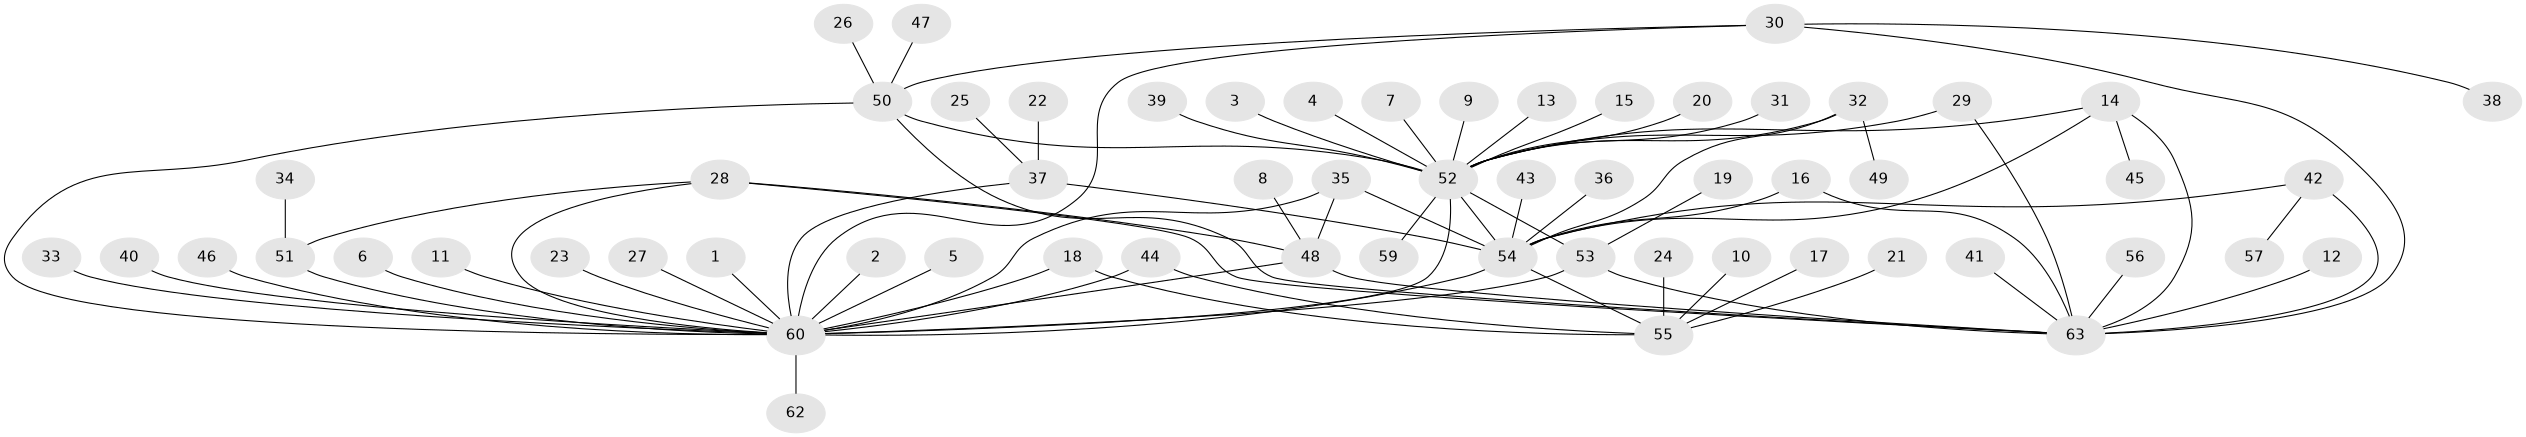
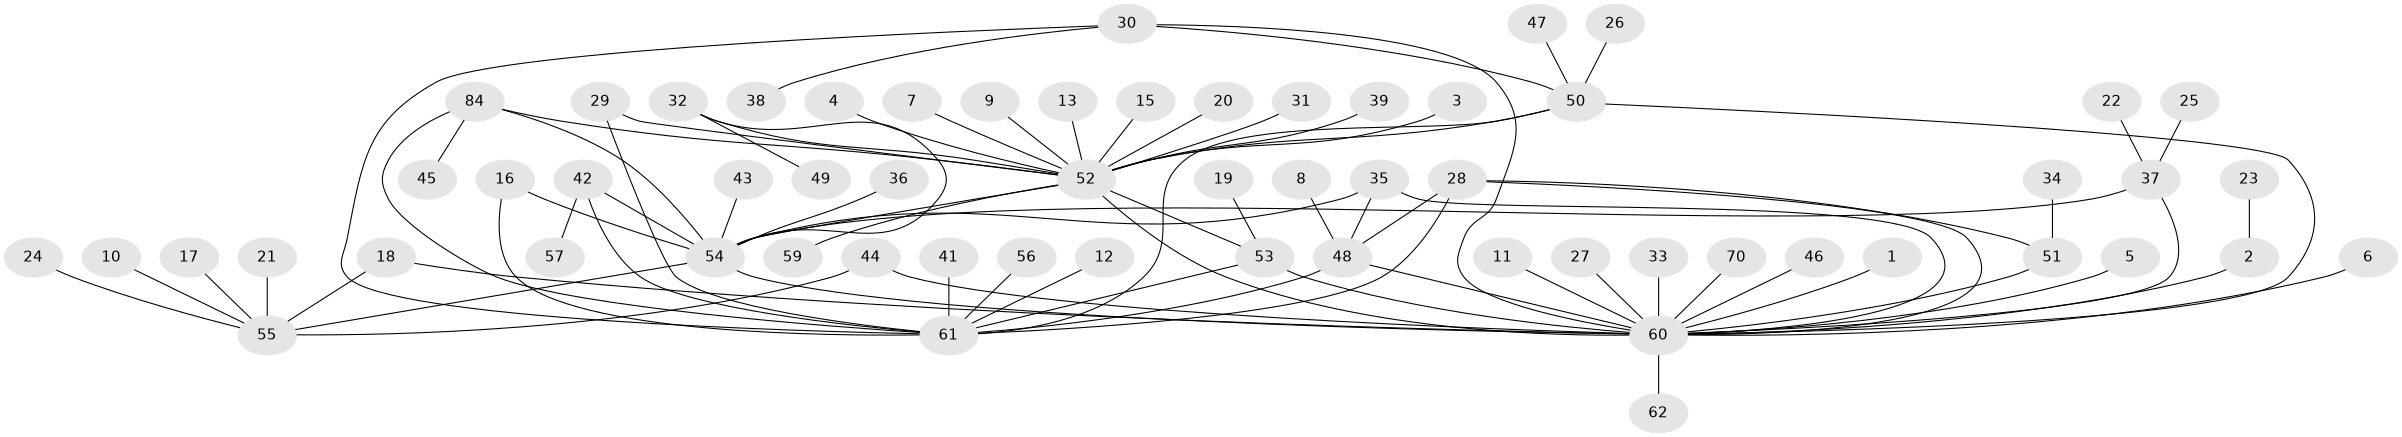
(2111, 102) -> (475, 102)
(129, 258) -> (1737, 258)
(675, 302) -> (2249, 219)
(2076, 335) -> (949, 335)
